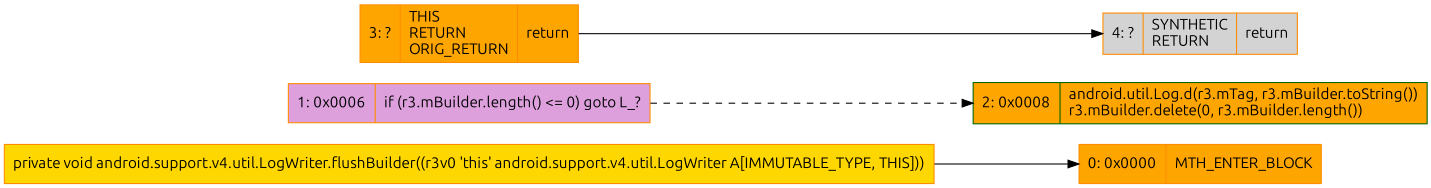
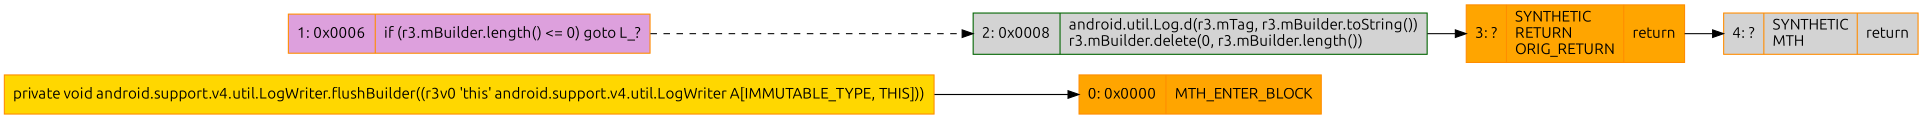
(425, 17) -> (1553, 17)
none -> (1441, 34)
(1181, 41) -> (1789, 41)
(1200, 103) -> (1200, 34)
